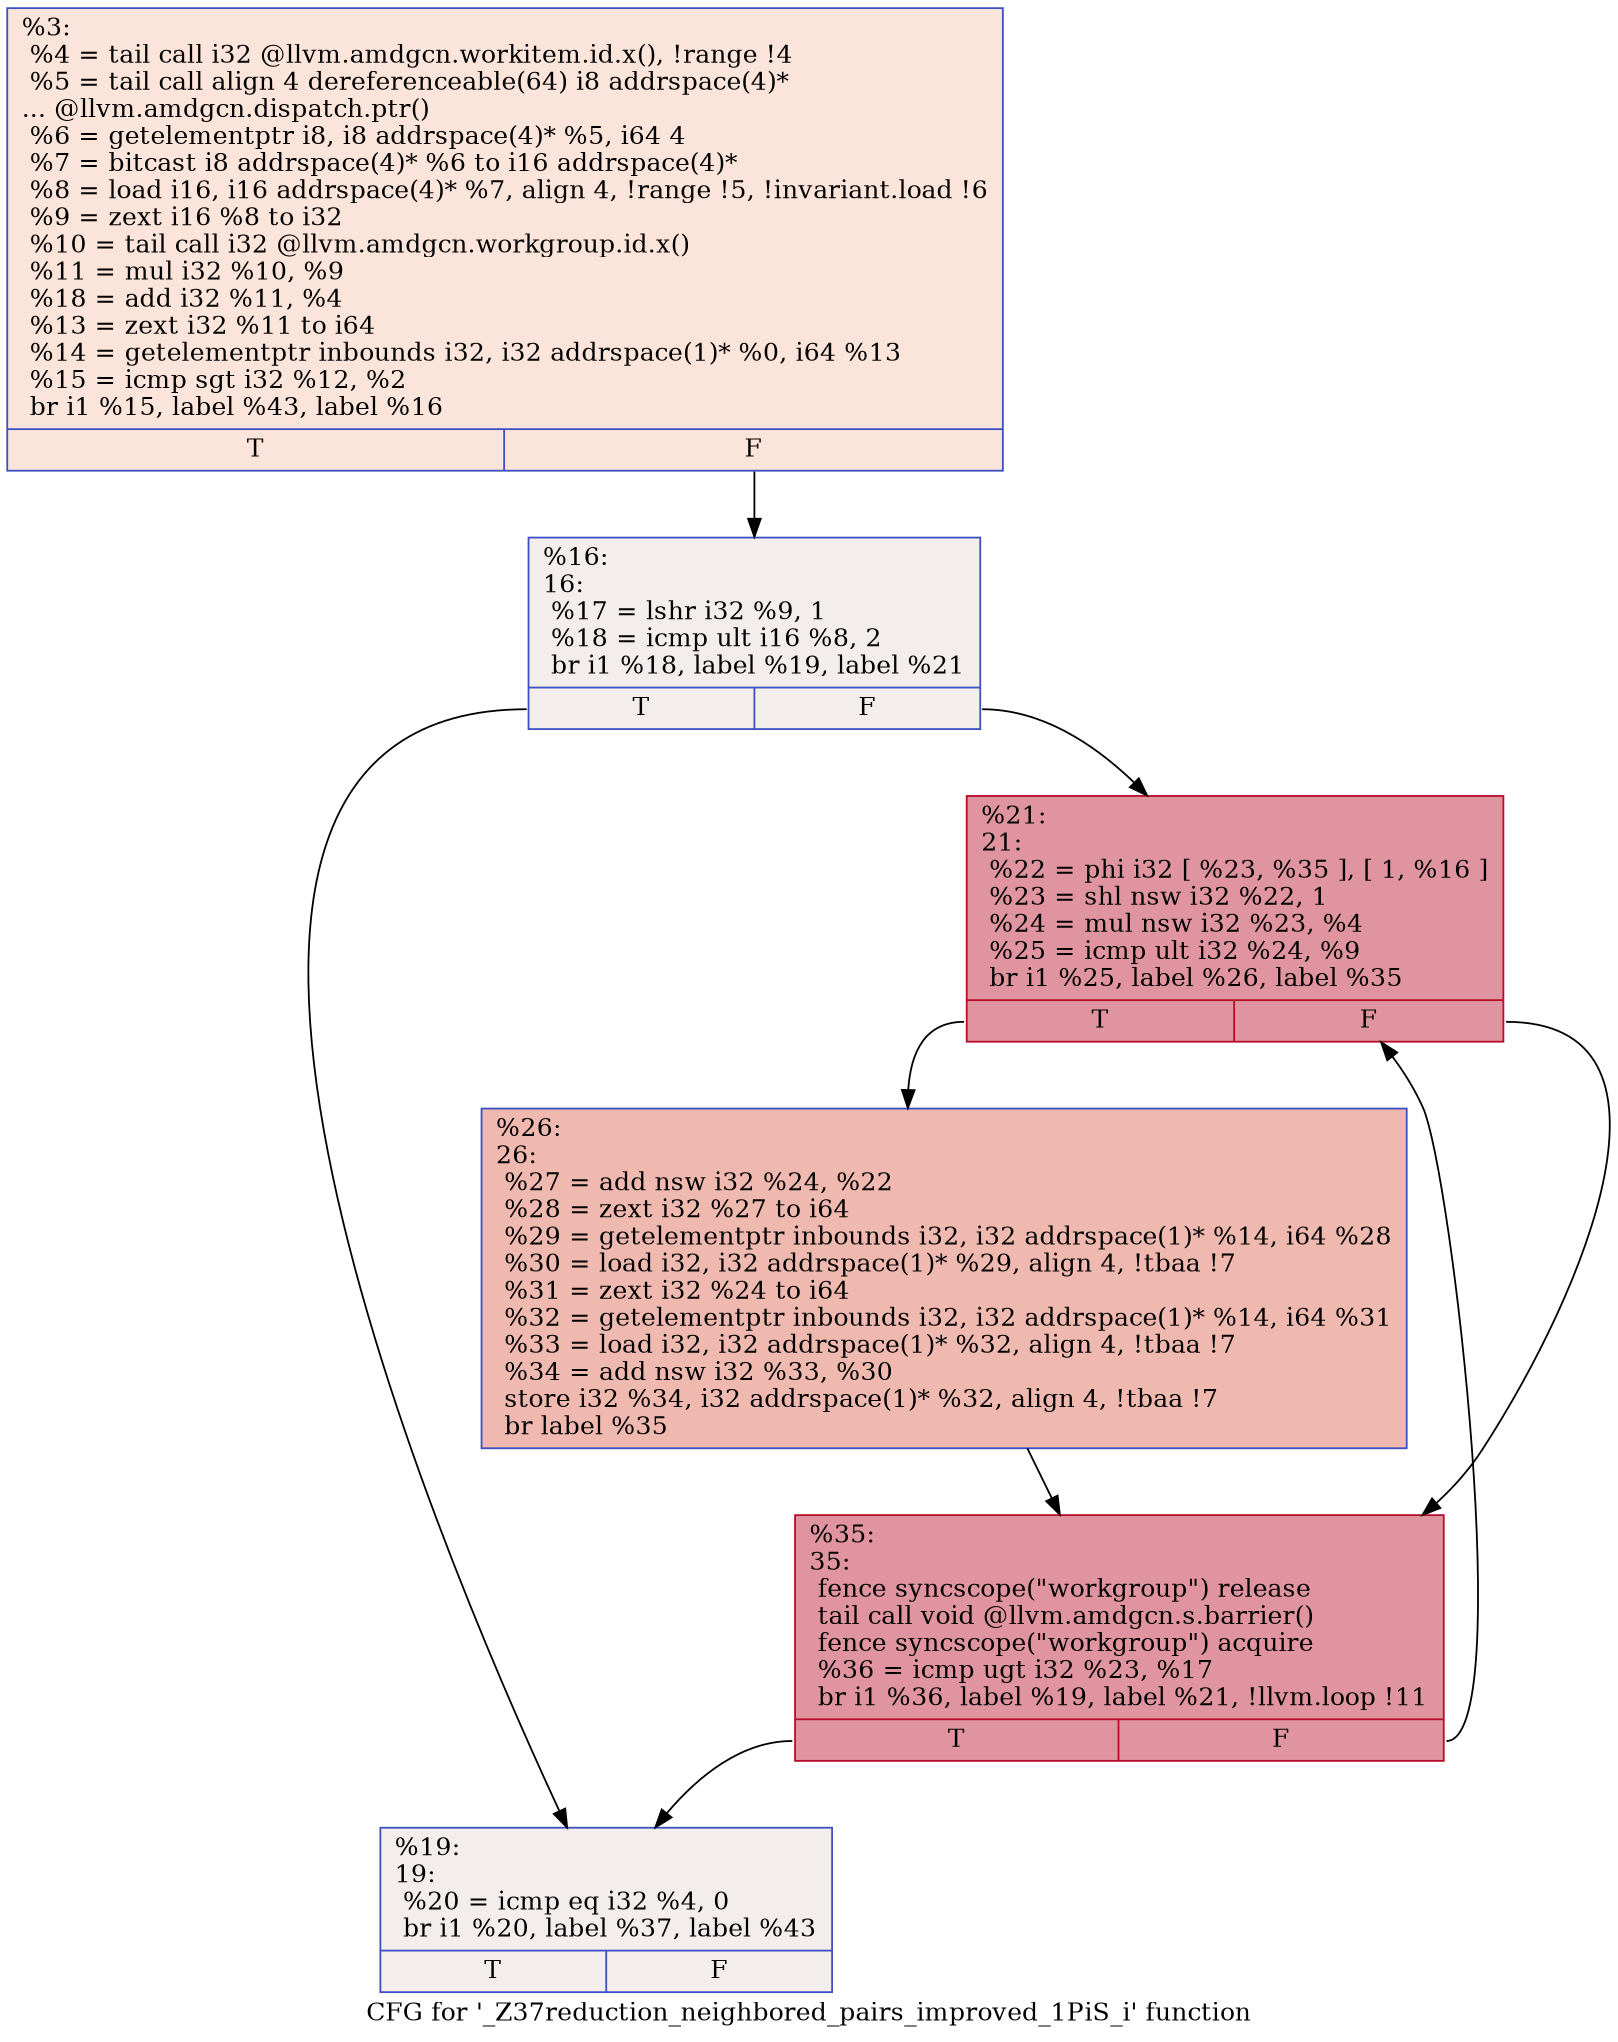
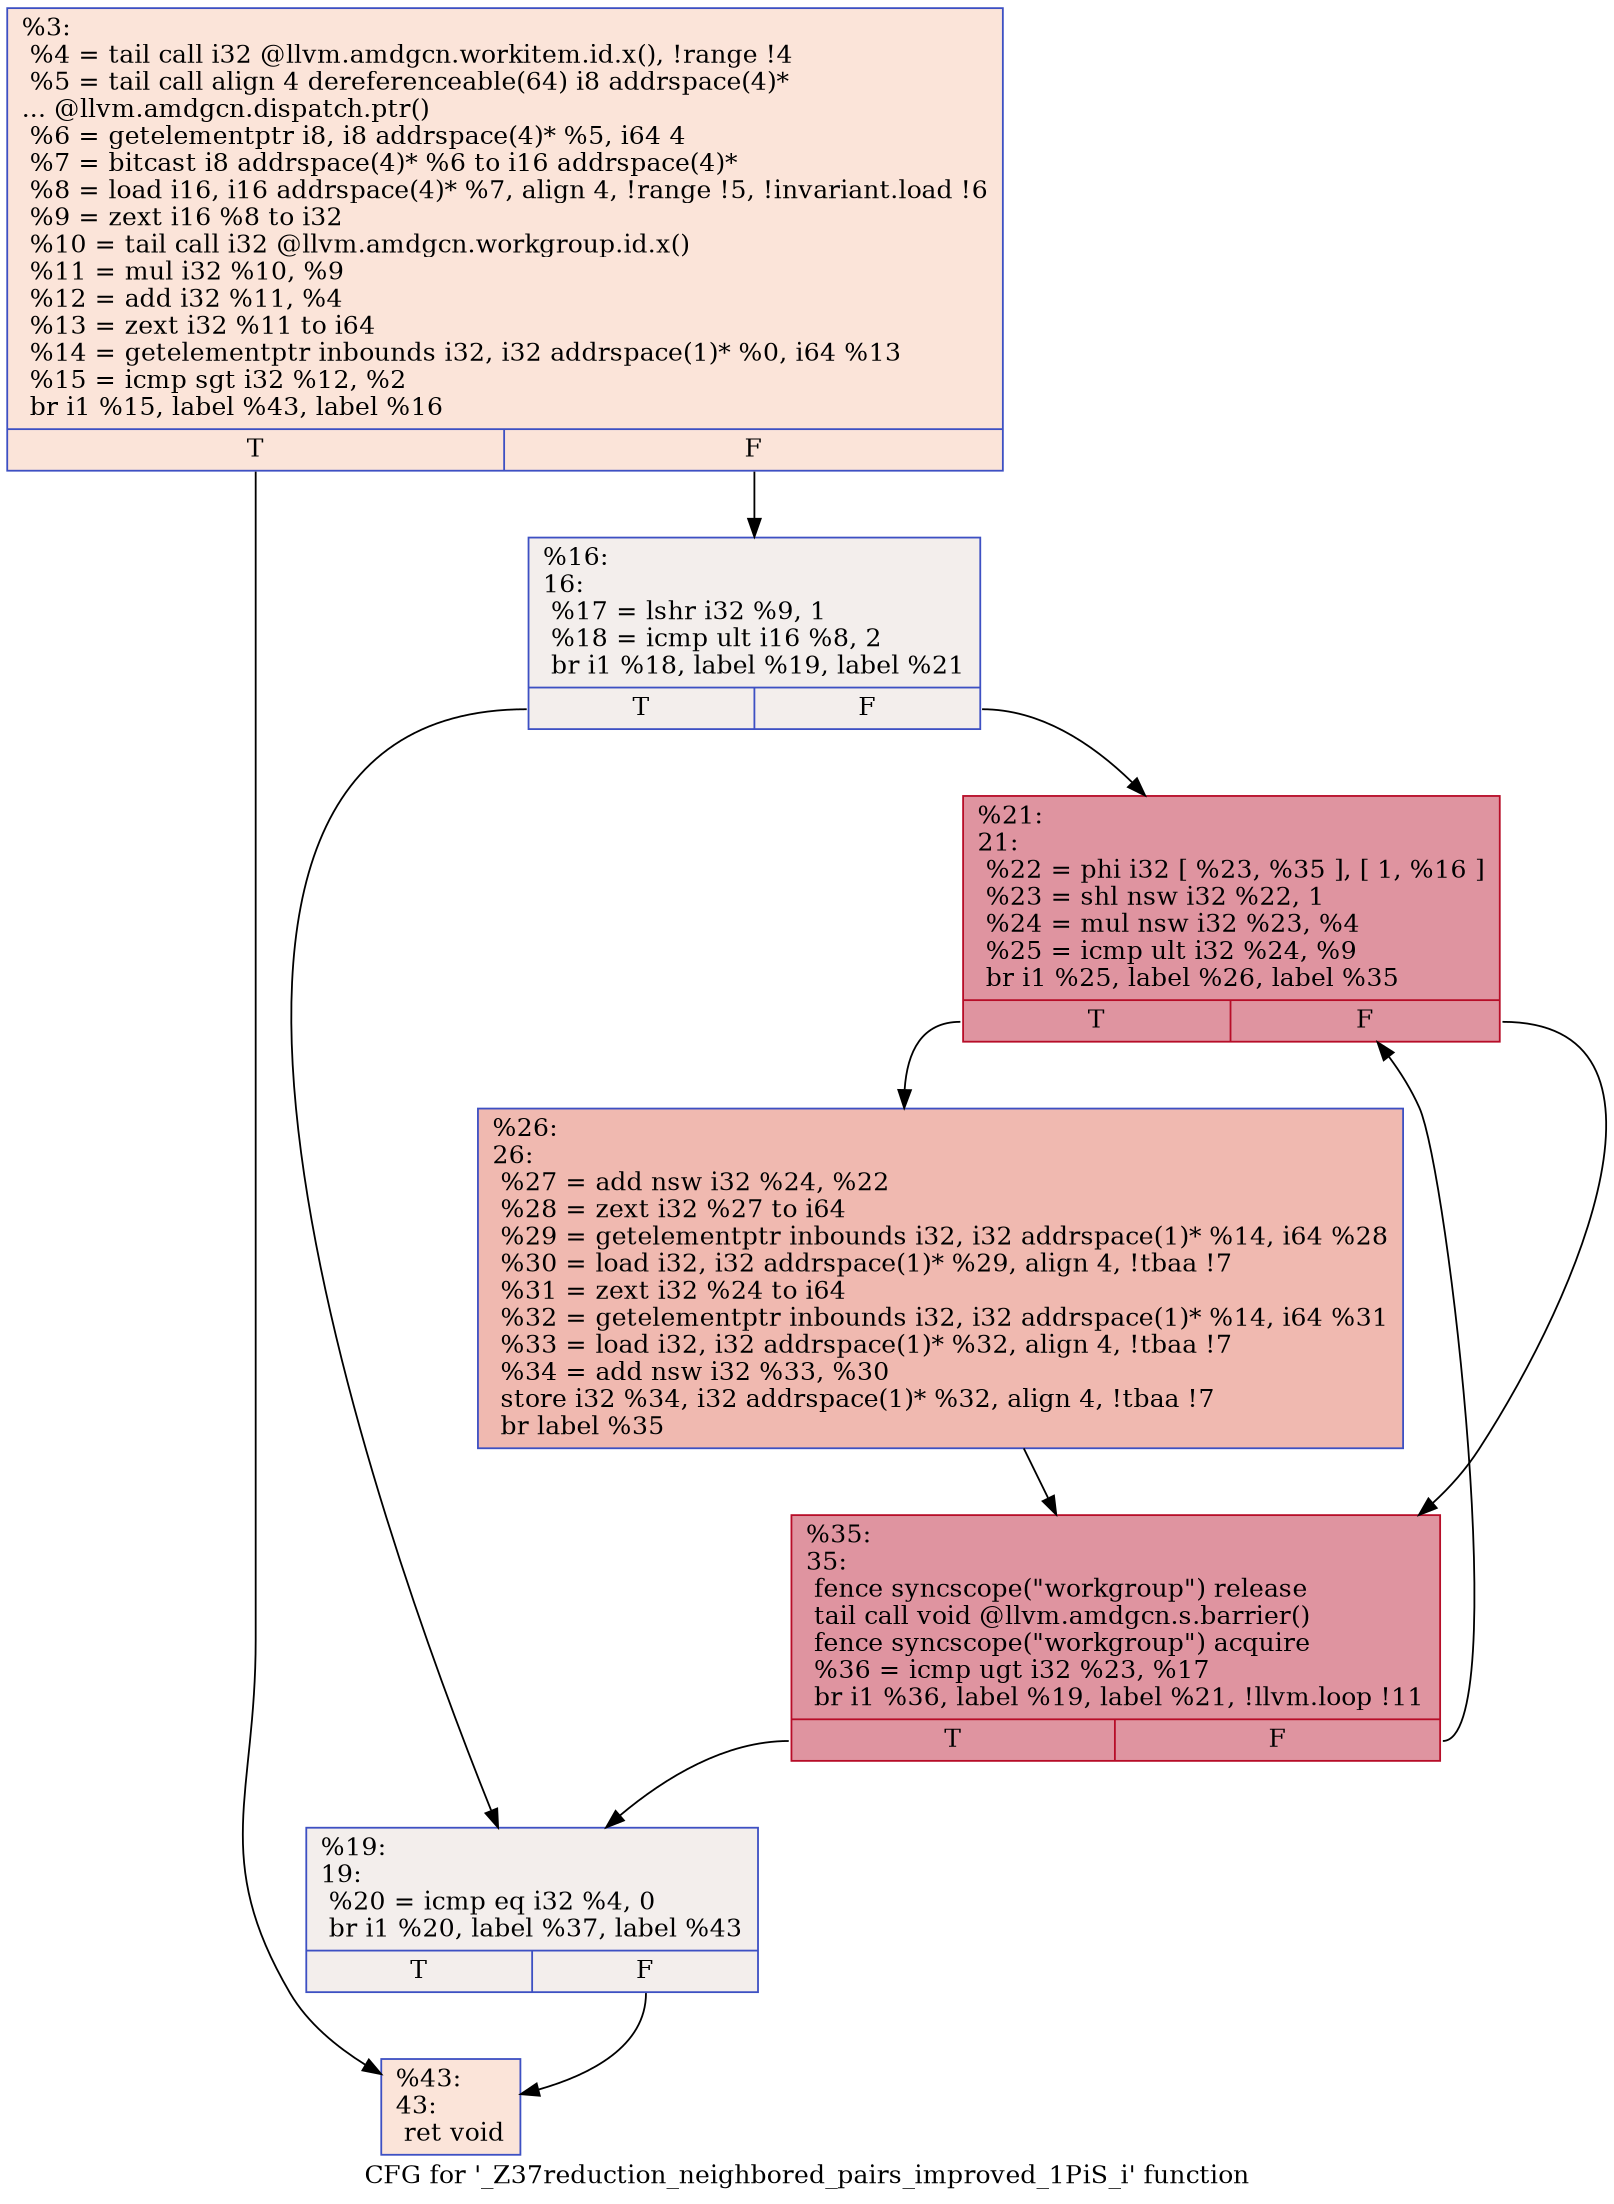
(183, 299) -> (183, 299)
none -> (451, 2107)
